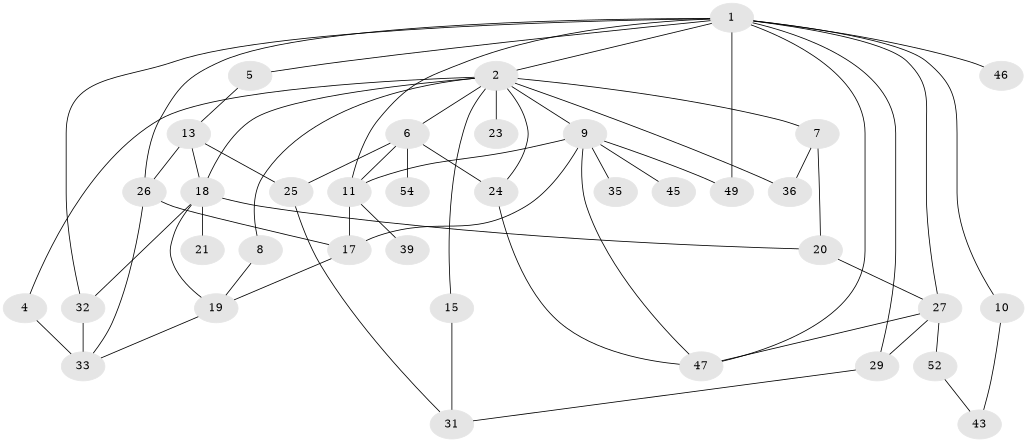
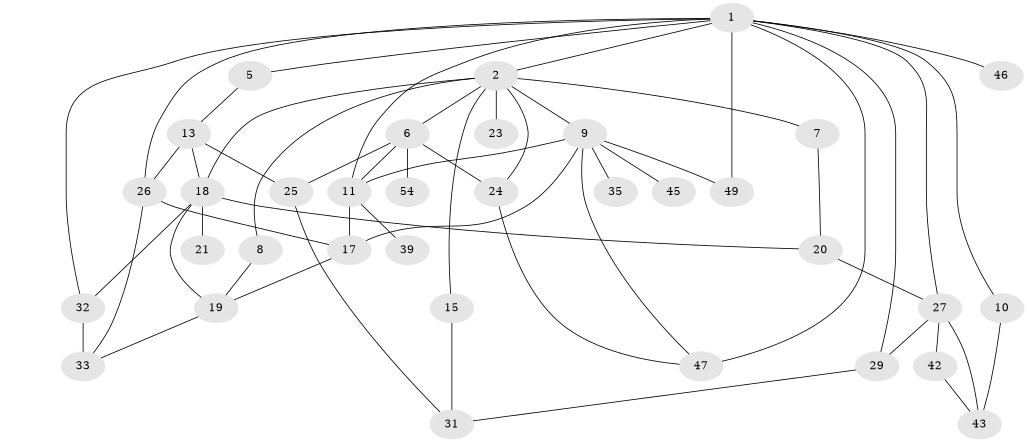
(790, 192) -> none
(25, 308) -> none
(821, 337) -> (968, 364)
(935, 366) -> (935, 366)
